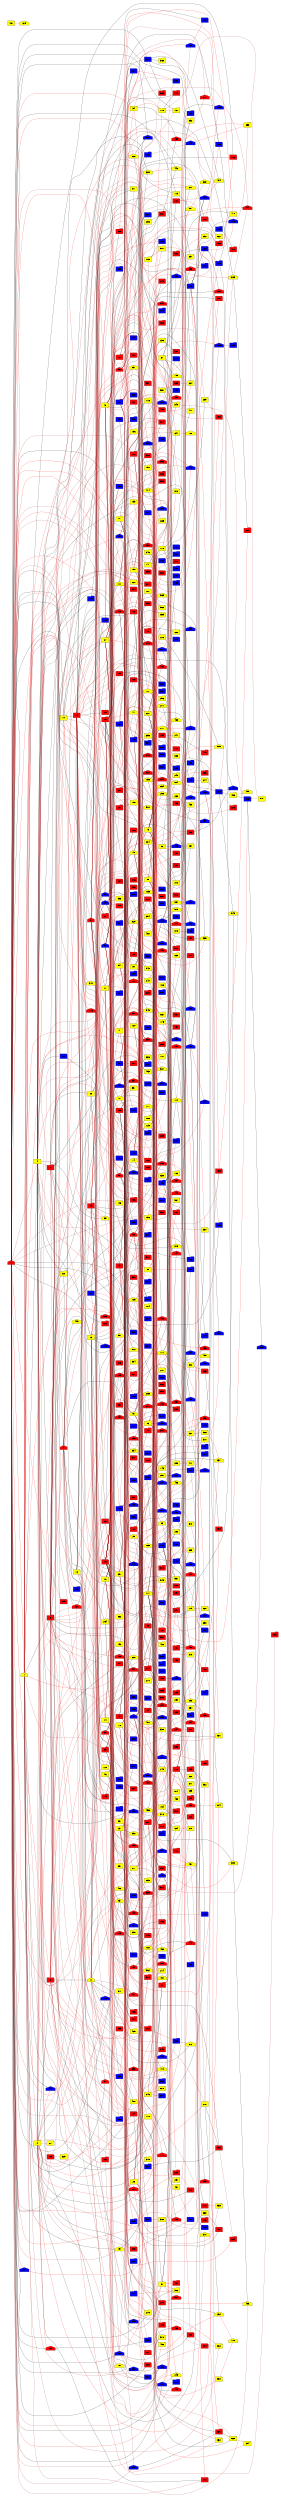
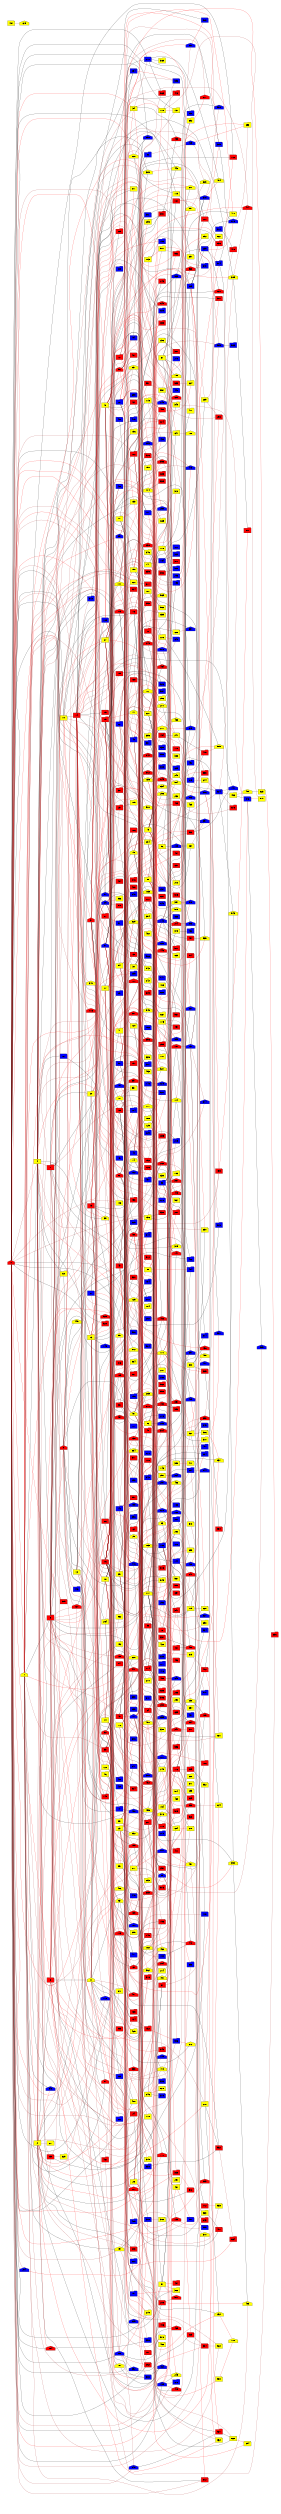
none -> (262, 792)
